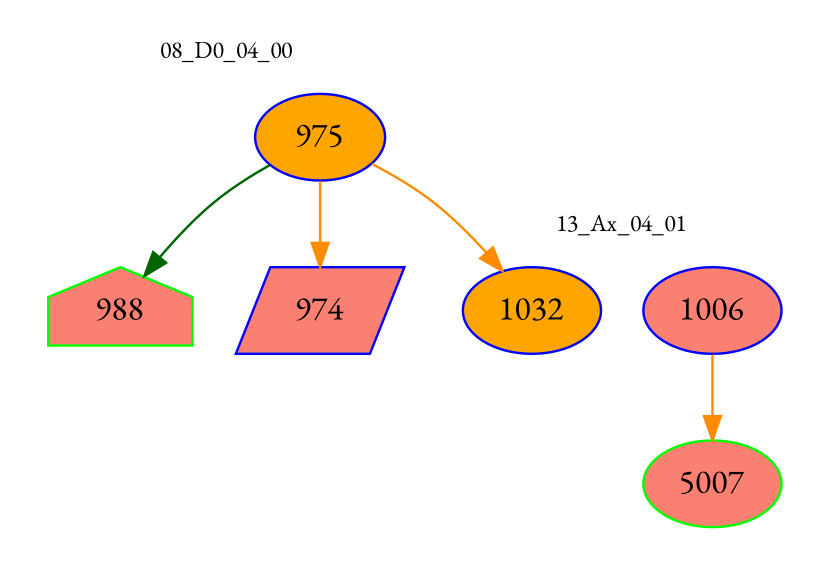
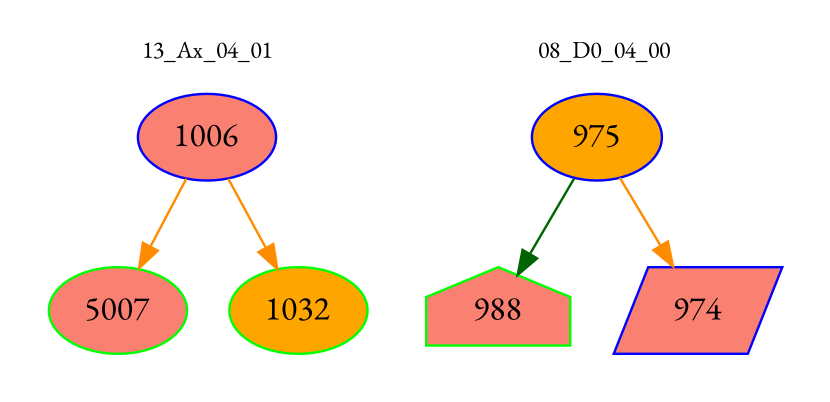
(407, 184) -> (247, 213)
(532, 310) -> (298, 310)
